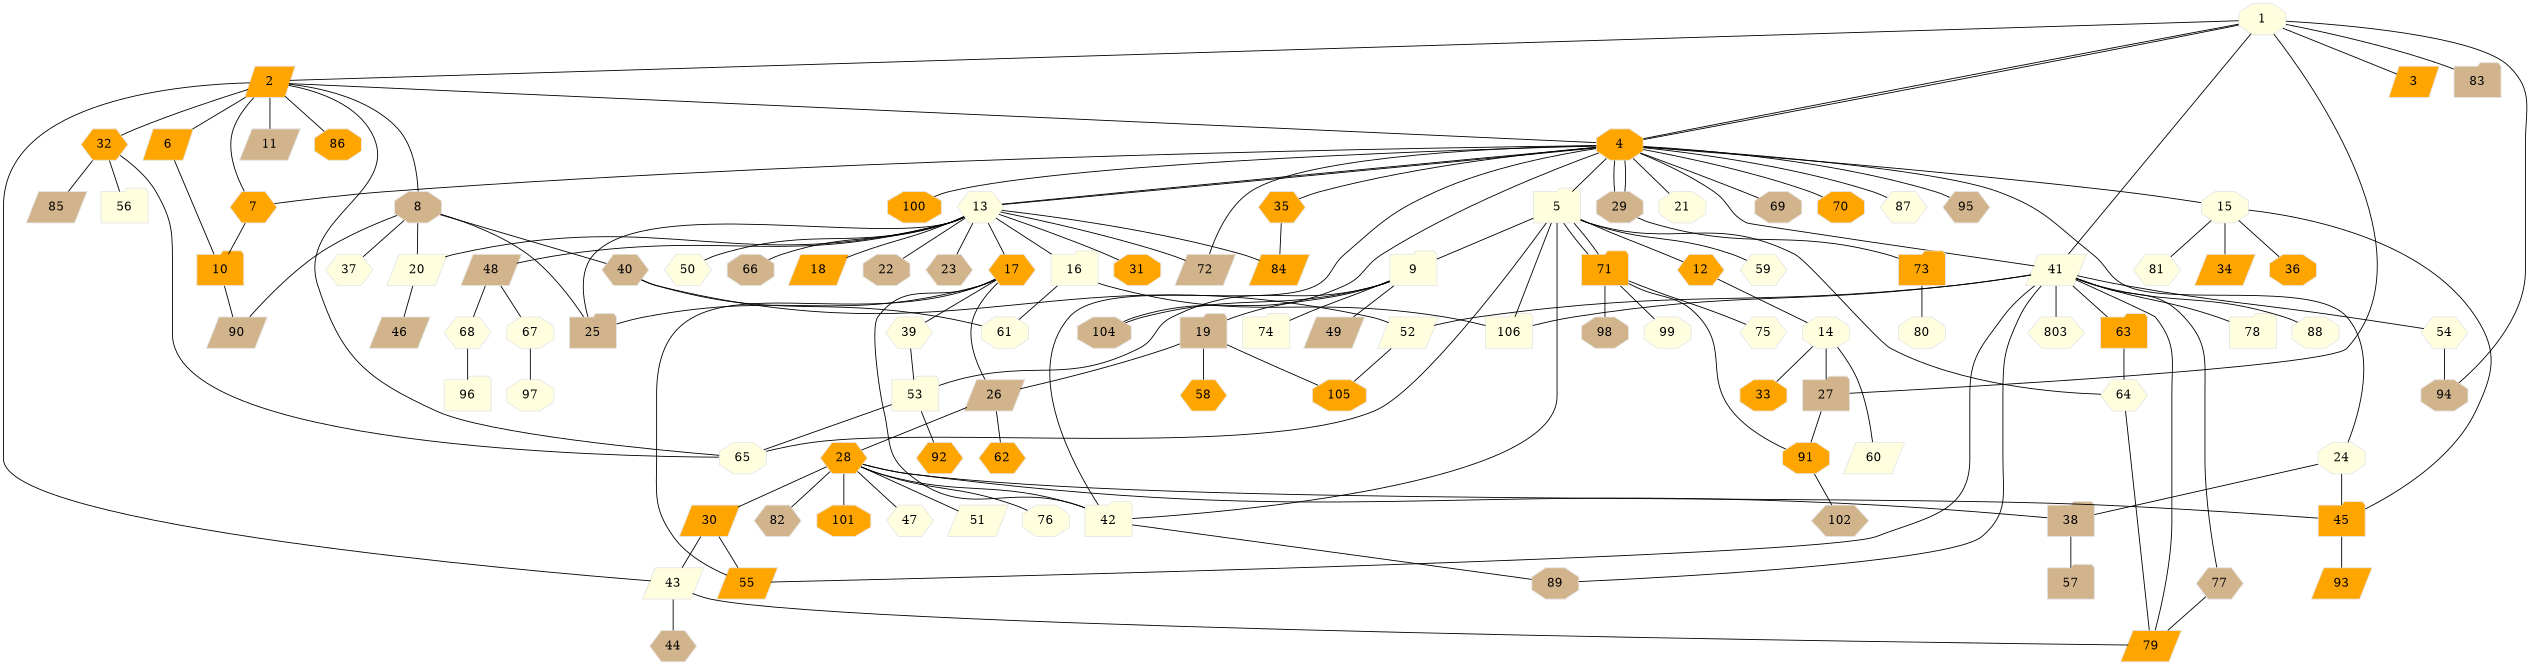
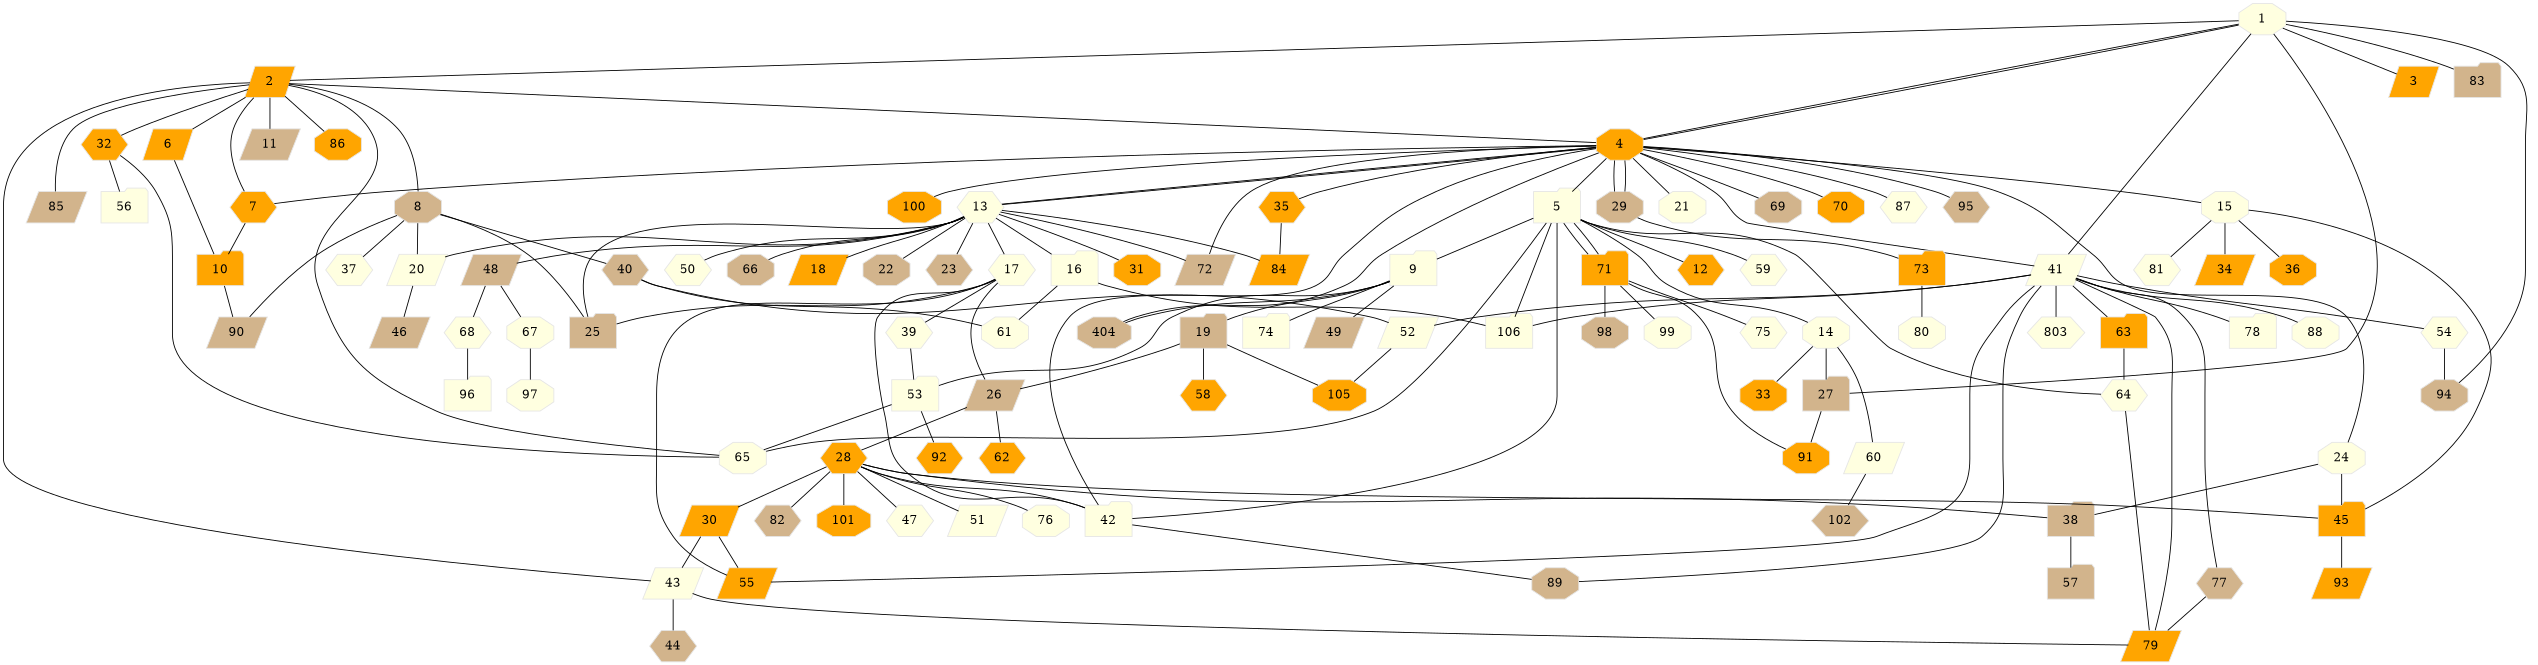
(80, 176) -> (126, 106)
(1012, 270) -> (1012, 270)
(1769, 304) -> (1684, 293)
(1104, 333) -> (1104, 333)
(1823, 489) -> (1857, 489)
